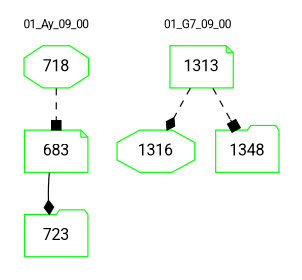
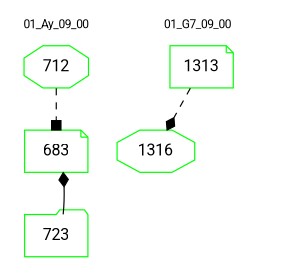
(56, 67) -> (56, 67)
(247, 151) -> none
(48, 186) -> (64, 201)
